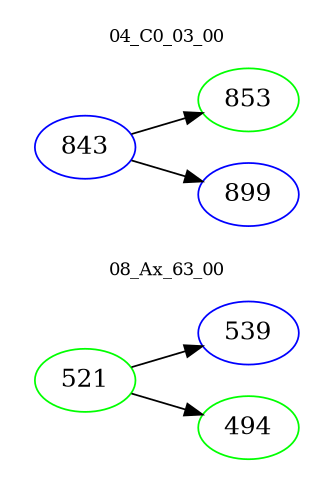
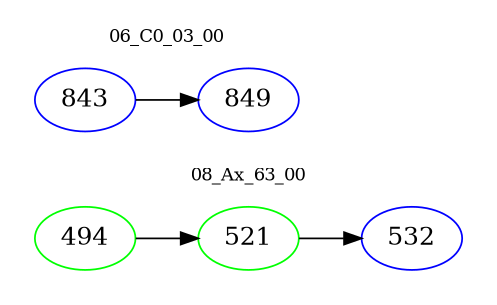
(167, 38) -> (167, 38)
(249, 100) -> none
(249, 195) -> (249, 100)
(249, 333) -> (412, 238)
(158, 401) -> (158, 238)
